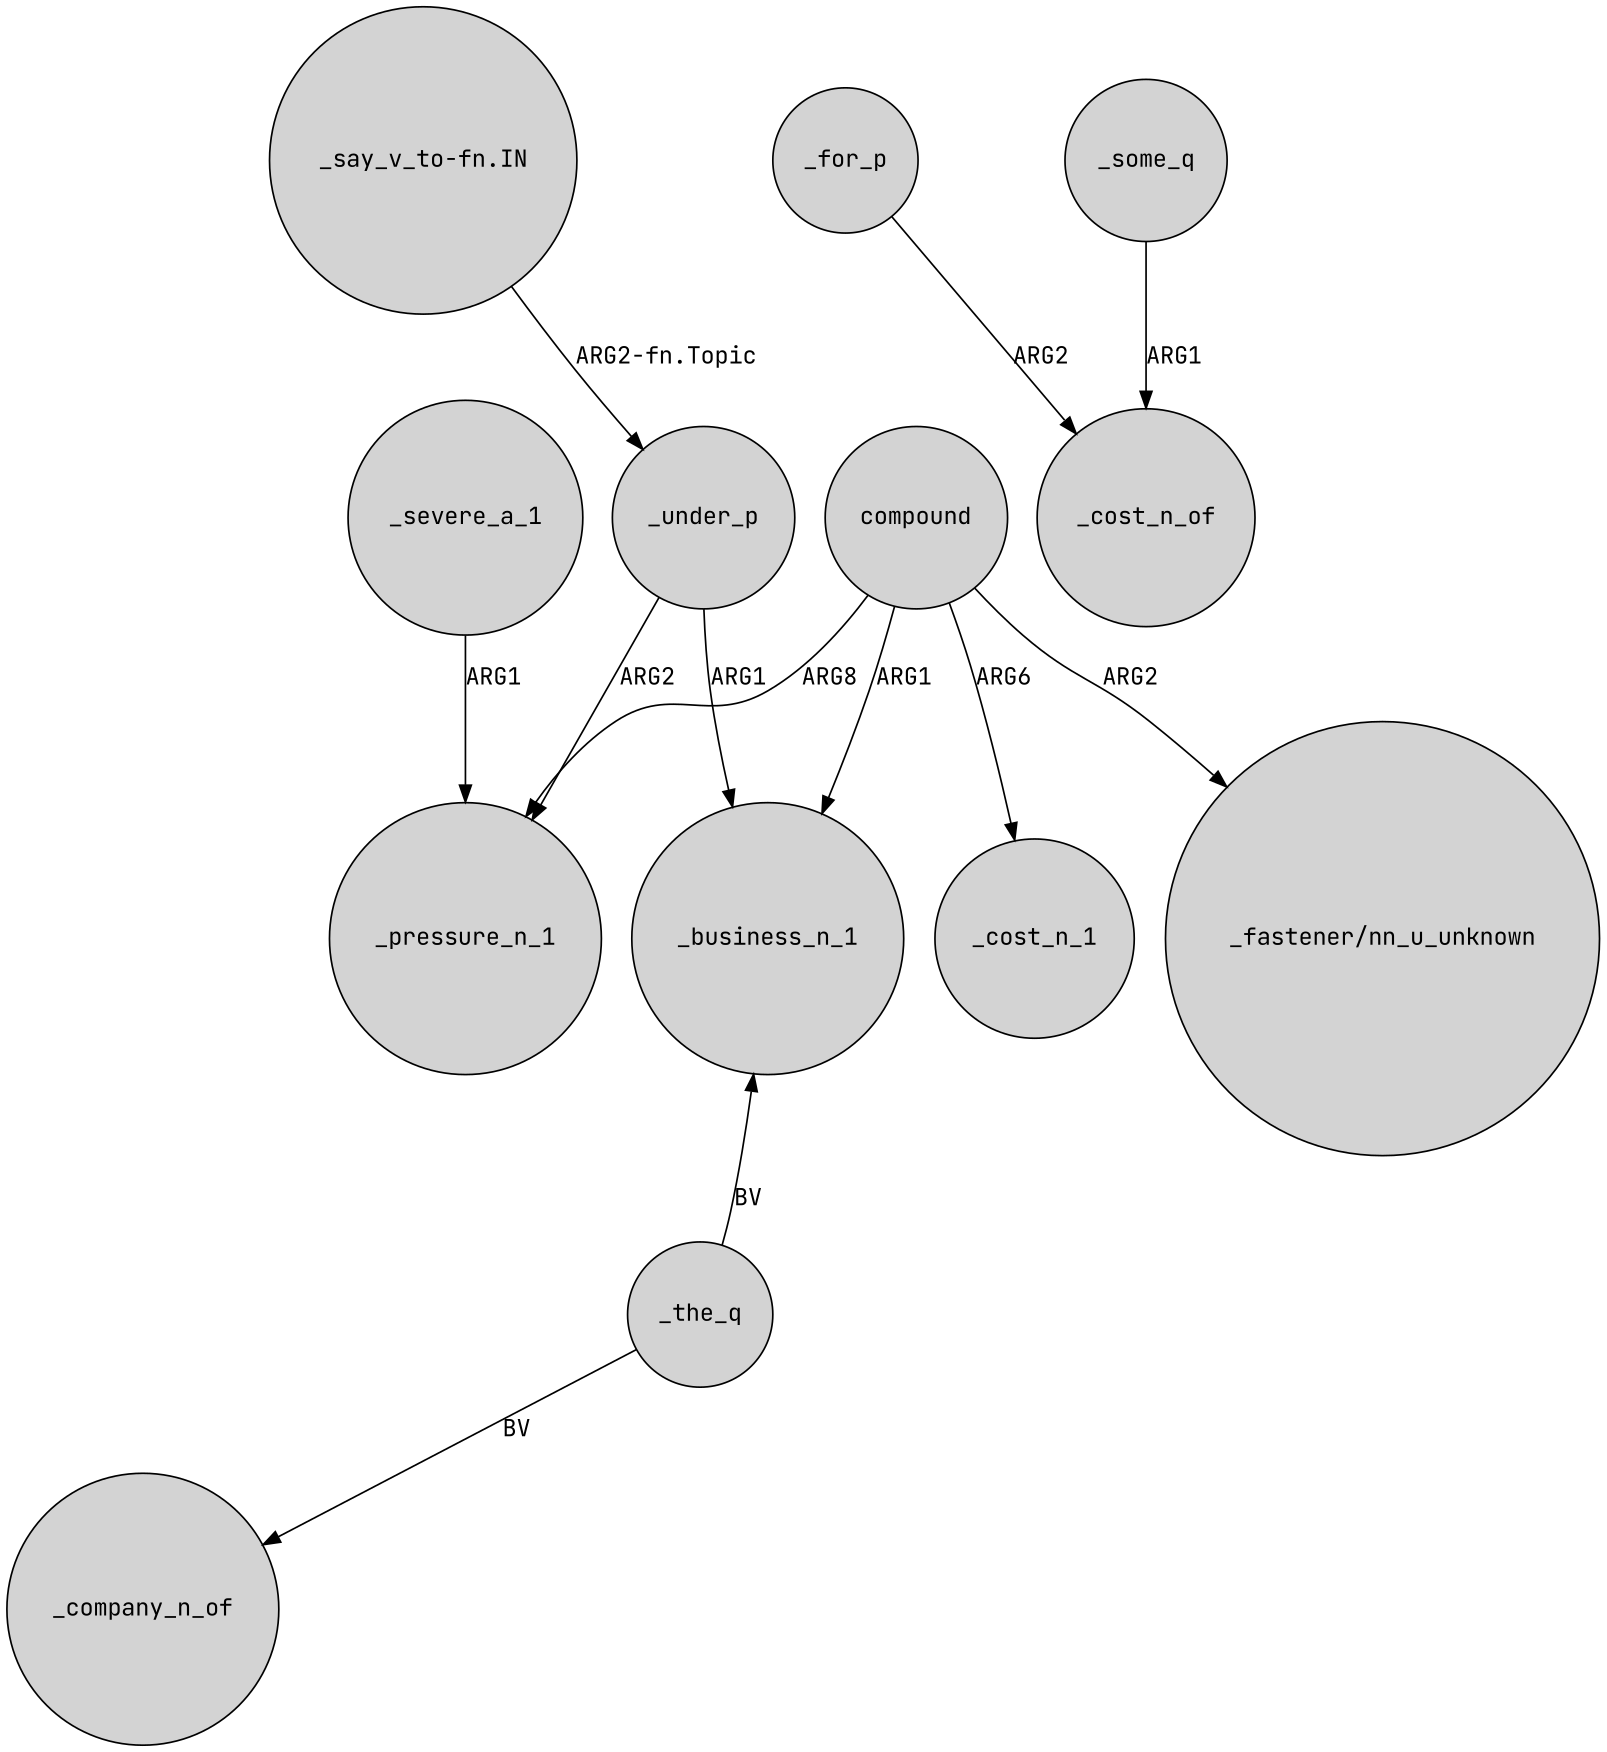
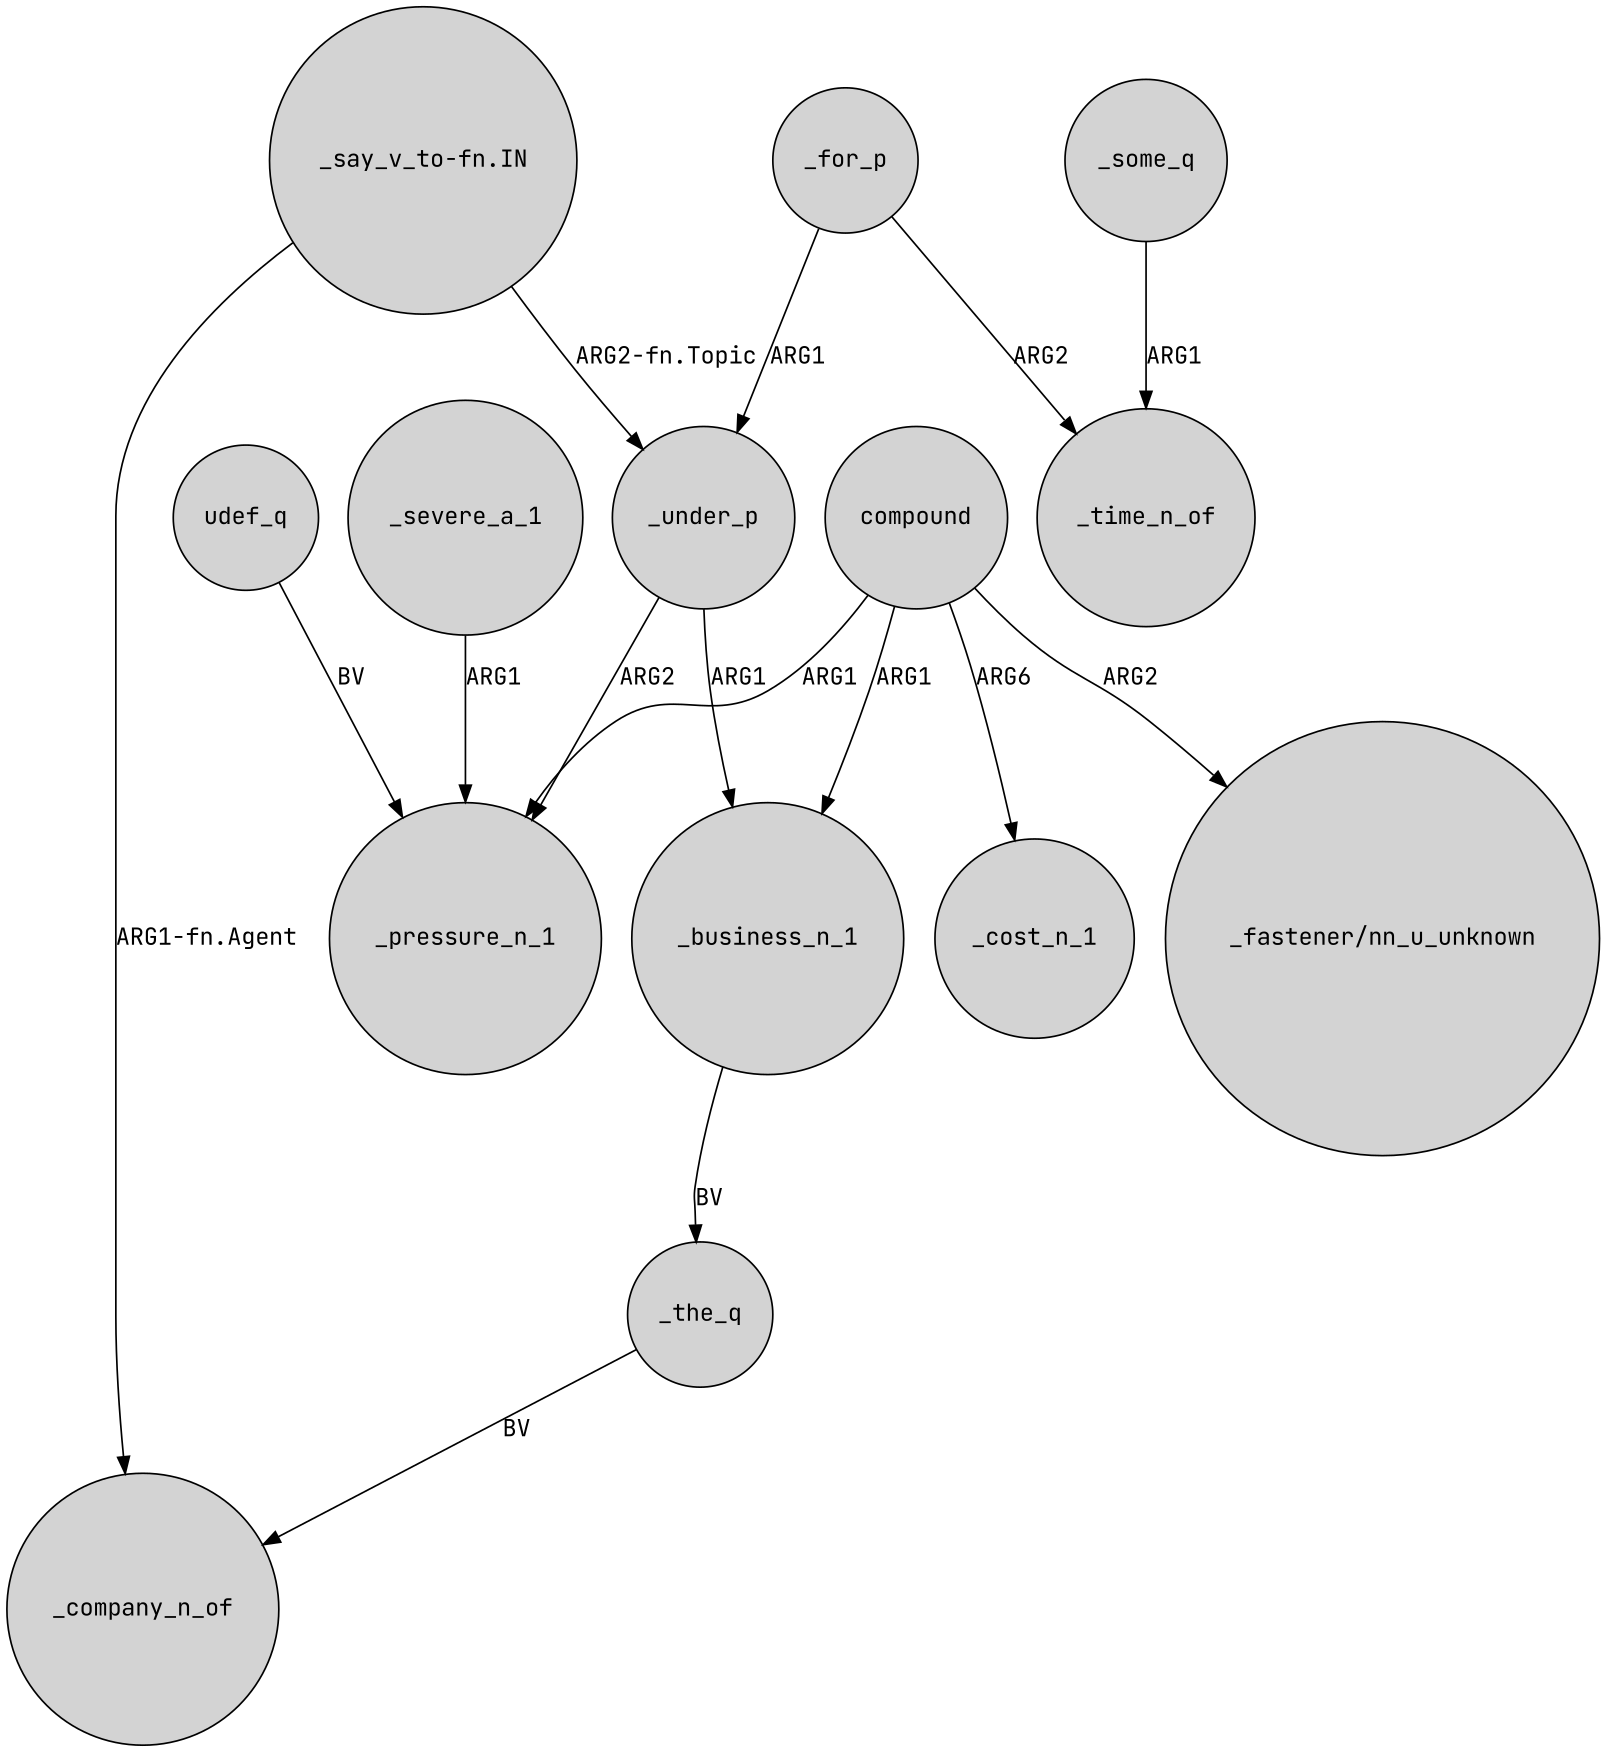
none -> (781, 323)
none -> (246, 518)
(1146, 518) -> (1146, 518)
(830, 678) -> (830, 678)
none -> (116, 818)
(739, 1169) -> (703, 1145)
